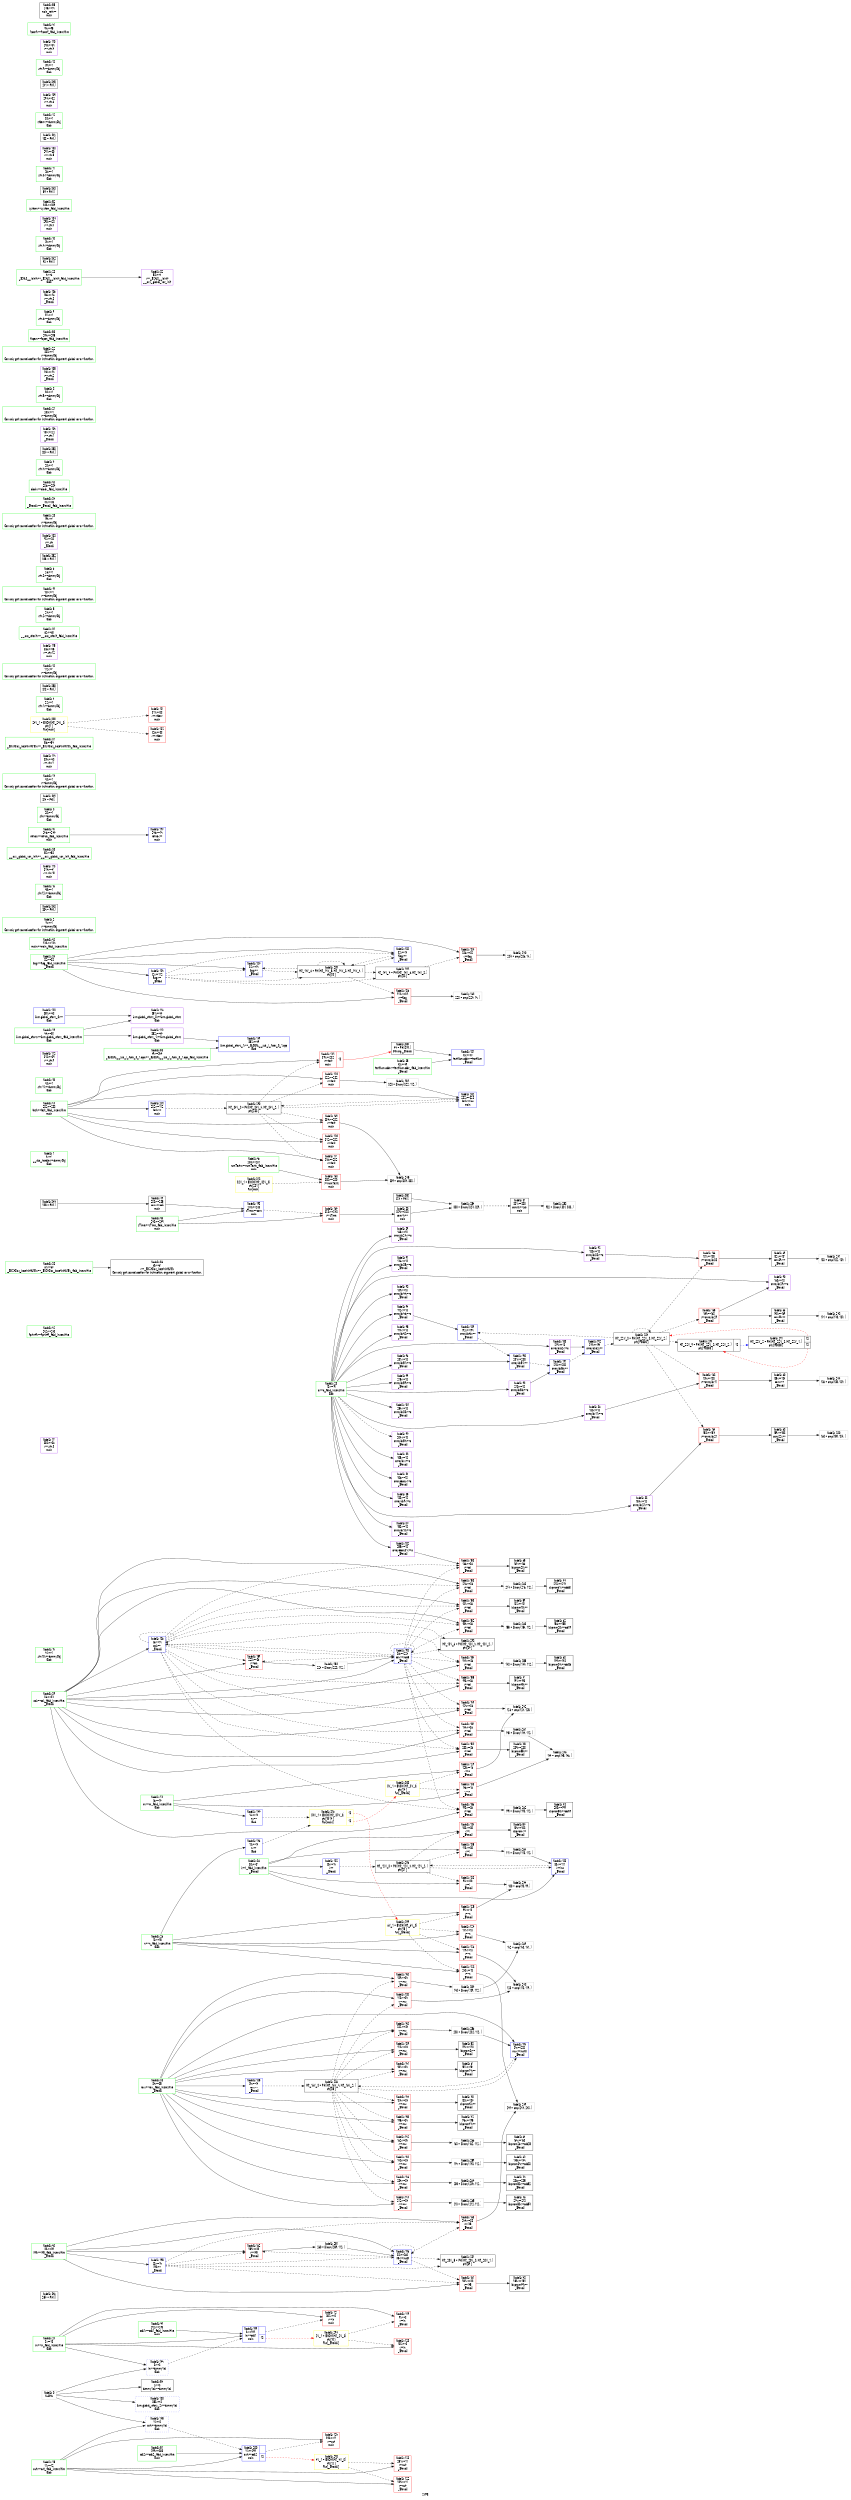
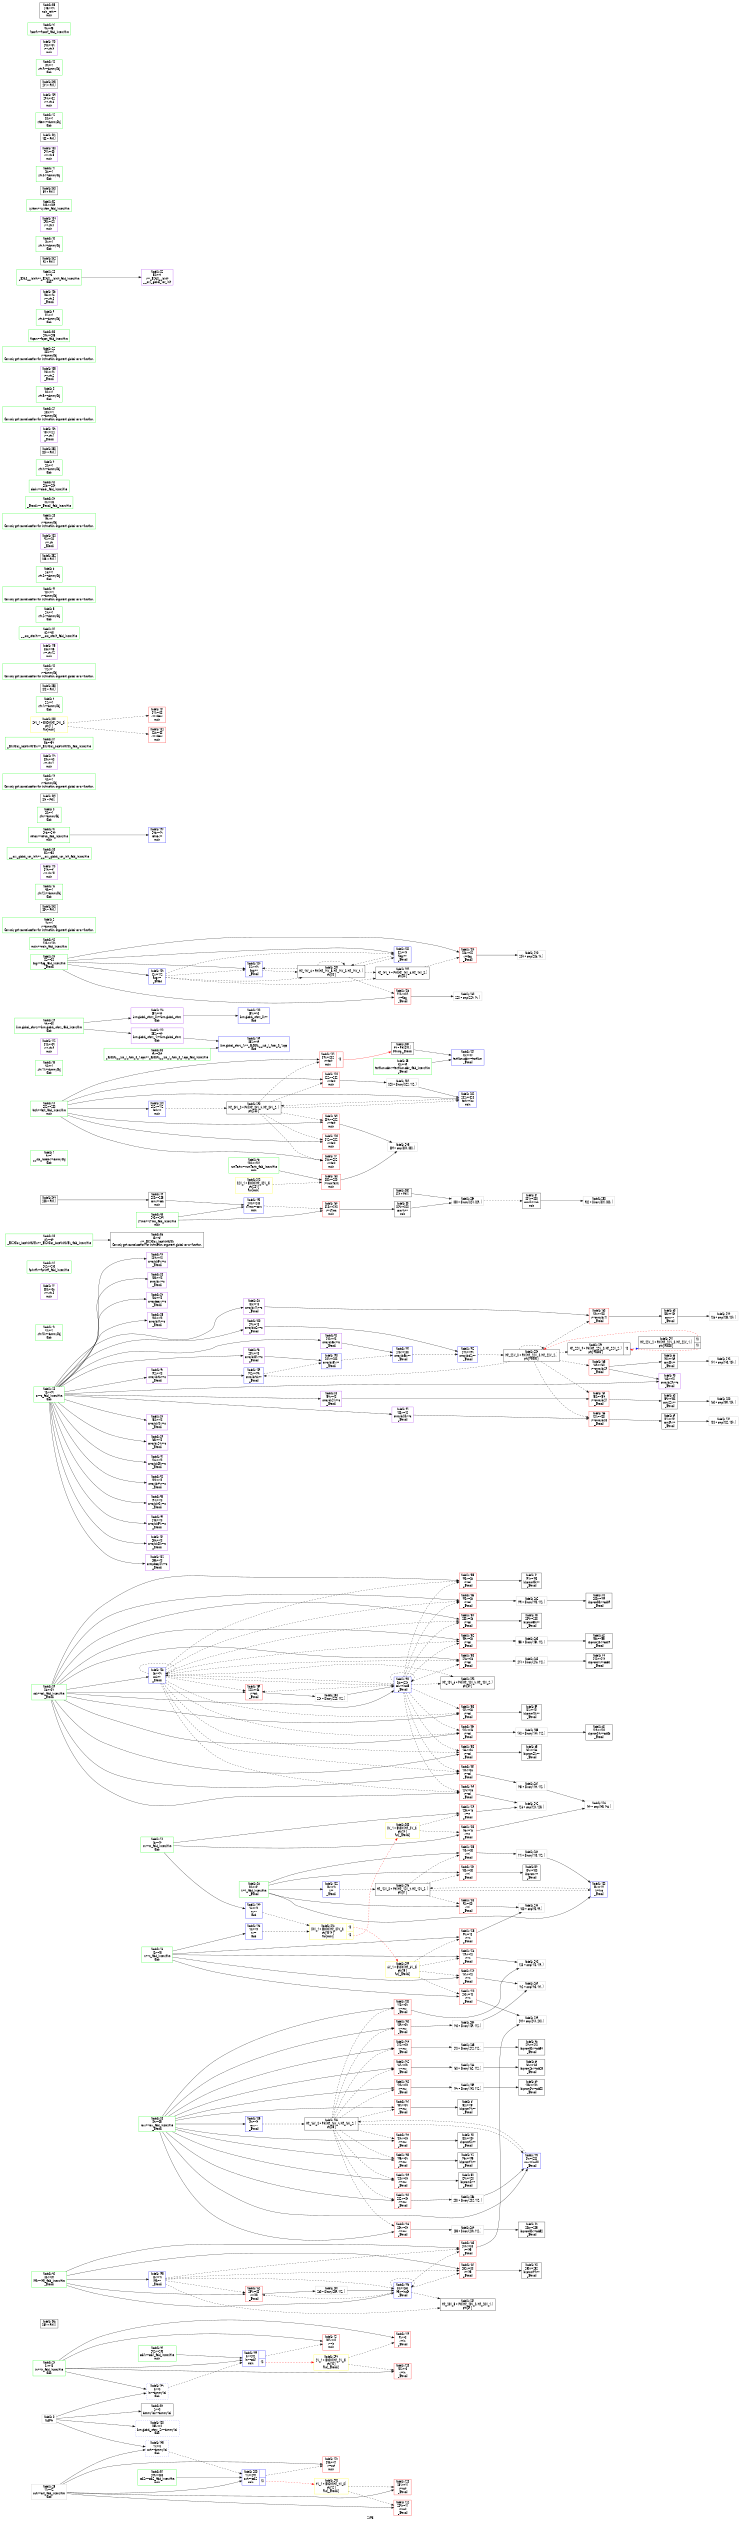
(97, 1016) -> (210, 1016)
(362, 1420) -> (98, 1309)
(436, 1558) -> (246, 1772)
(49, 2468) -> (49, 2492)
